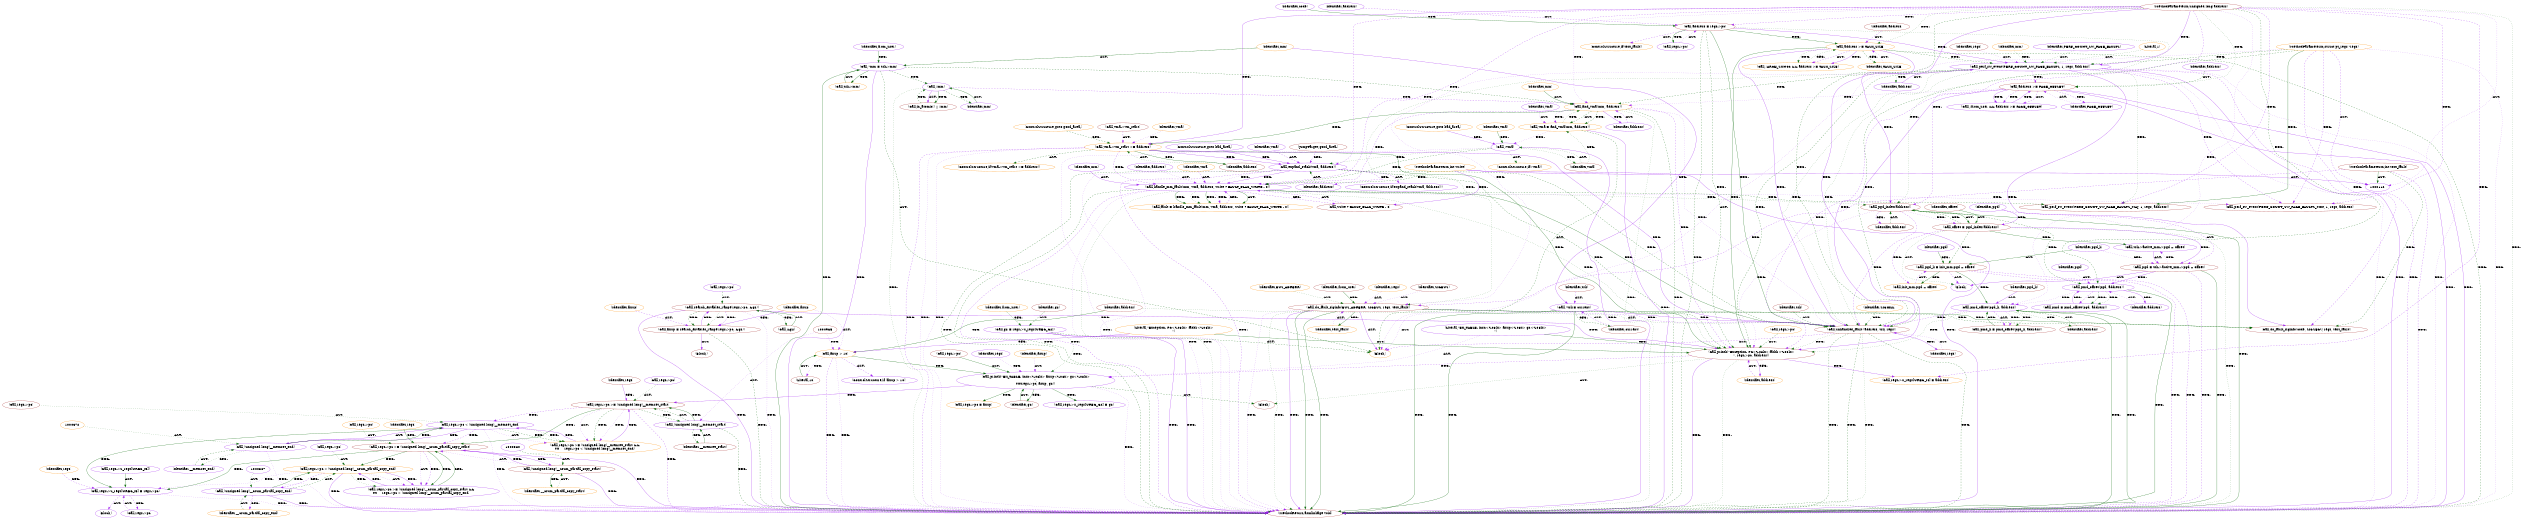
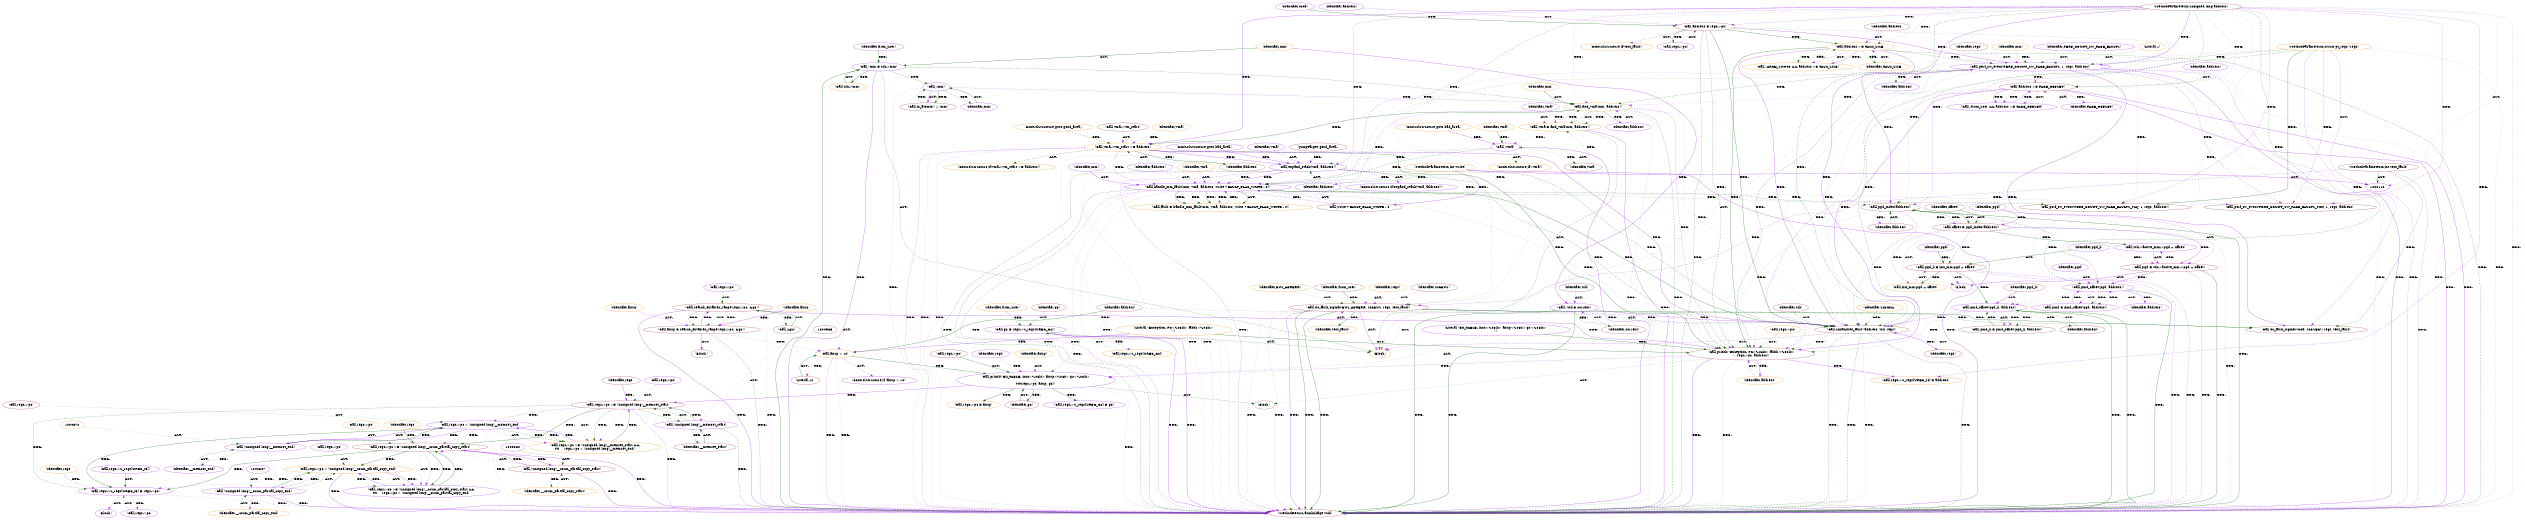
(830, 341) -> (770, 342)
none -> (1137, 354)
none -> (251, 411)
(551, 479) -> (551, 479)
